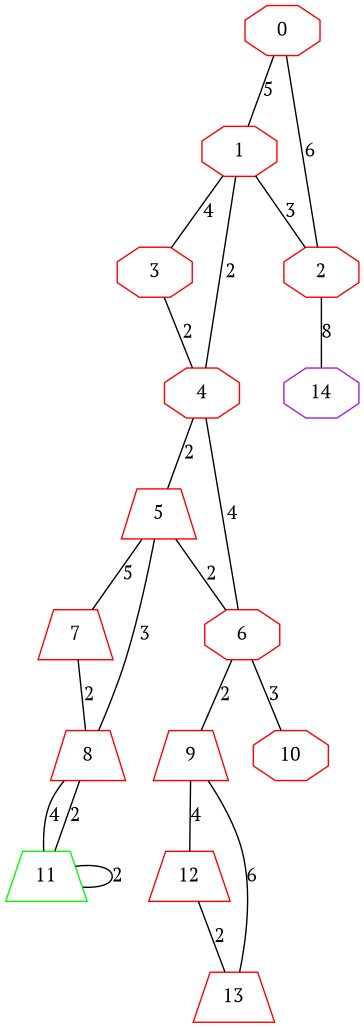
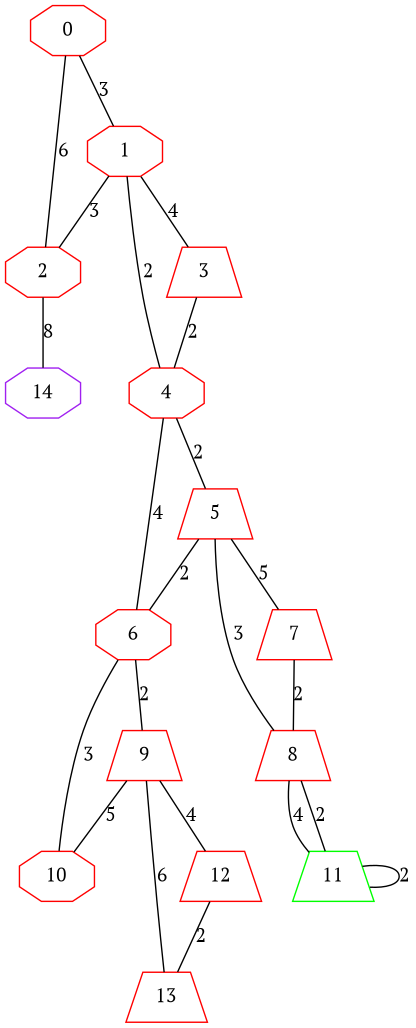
(269, 91) -> (104, 91)
(155, 272) -> (204, 272)
none -> (100, 816)
